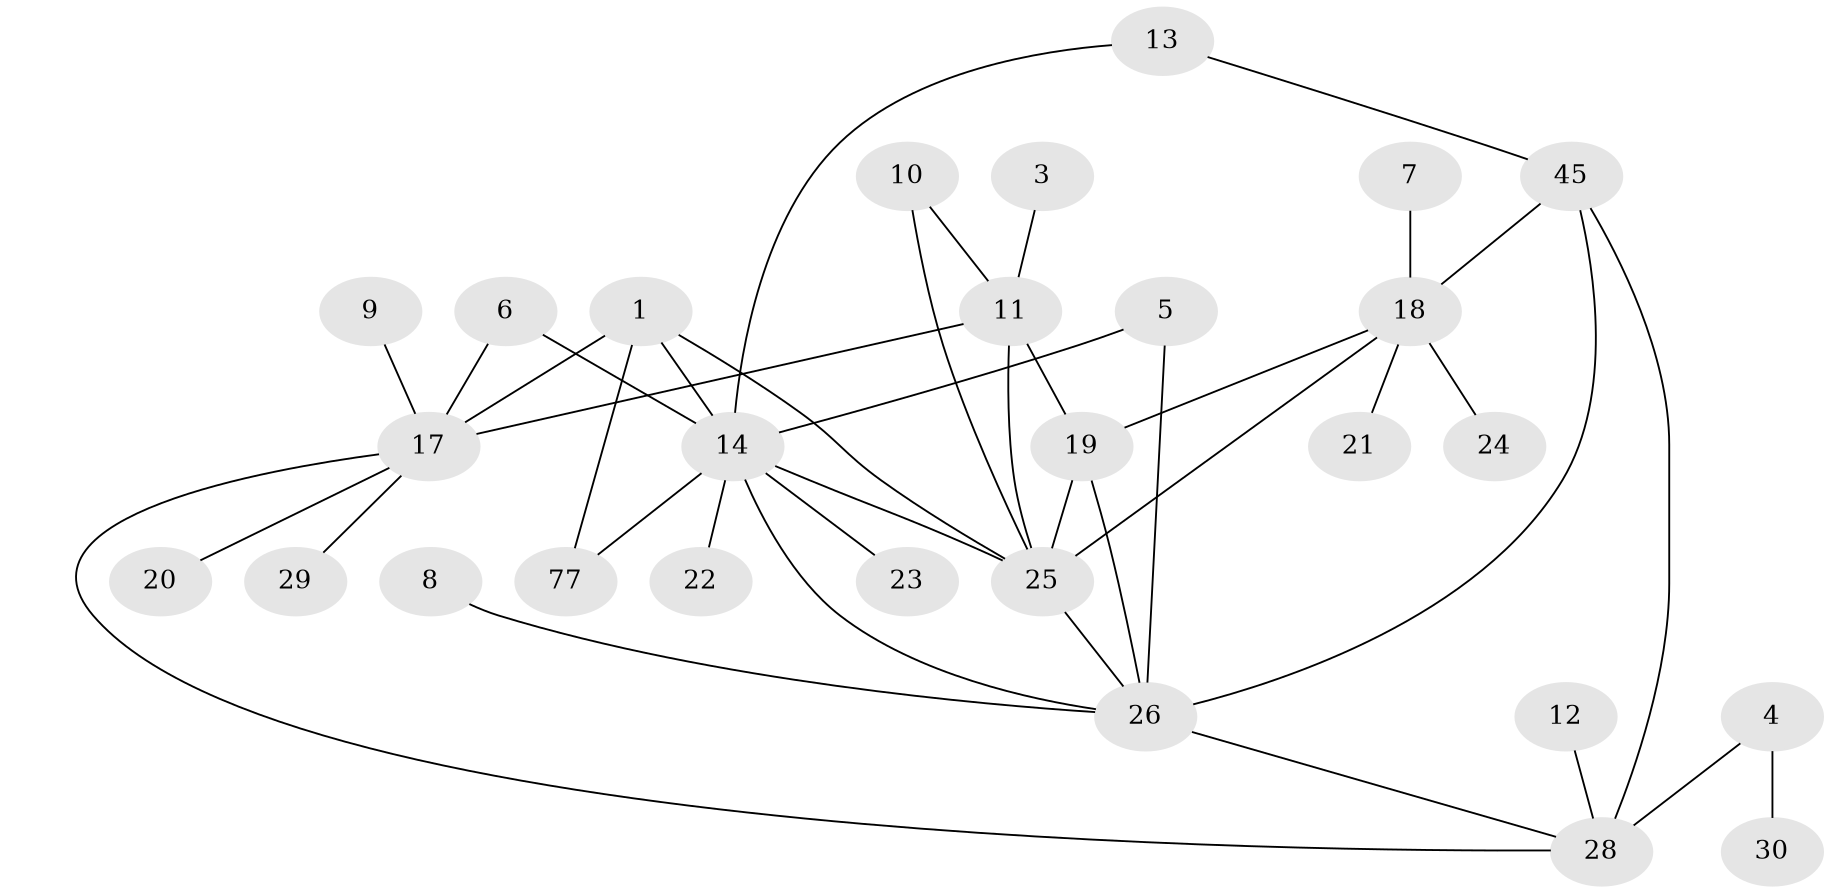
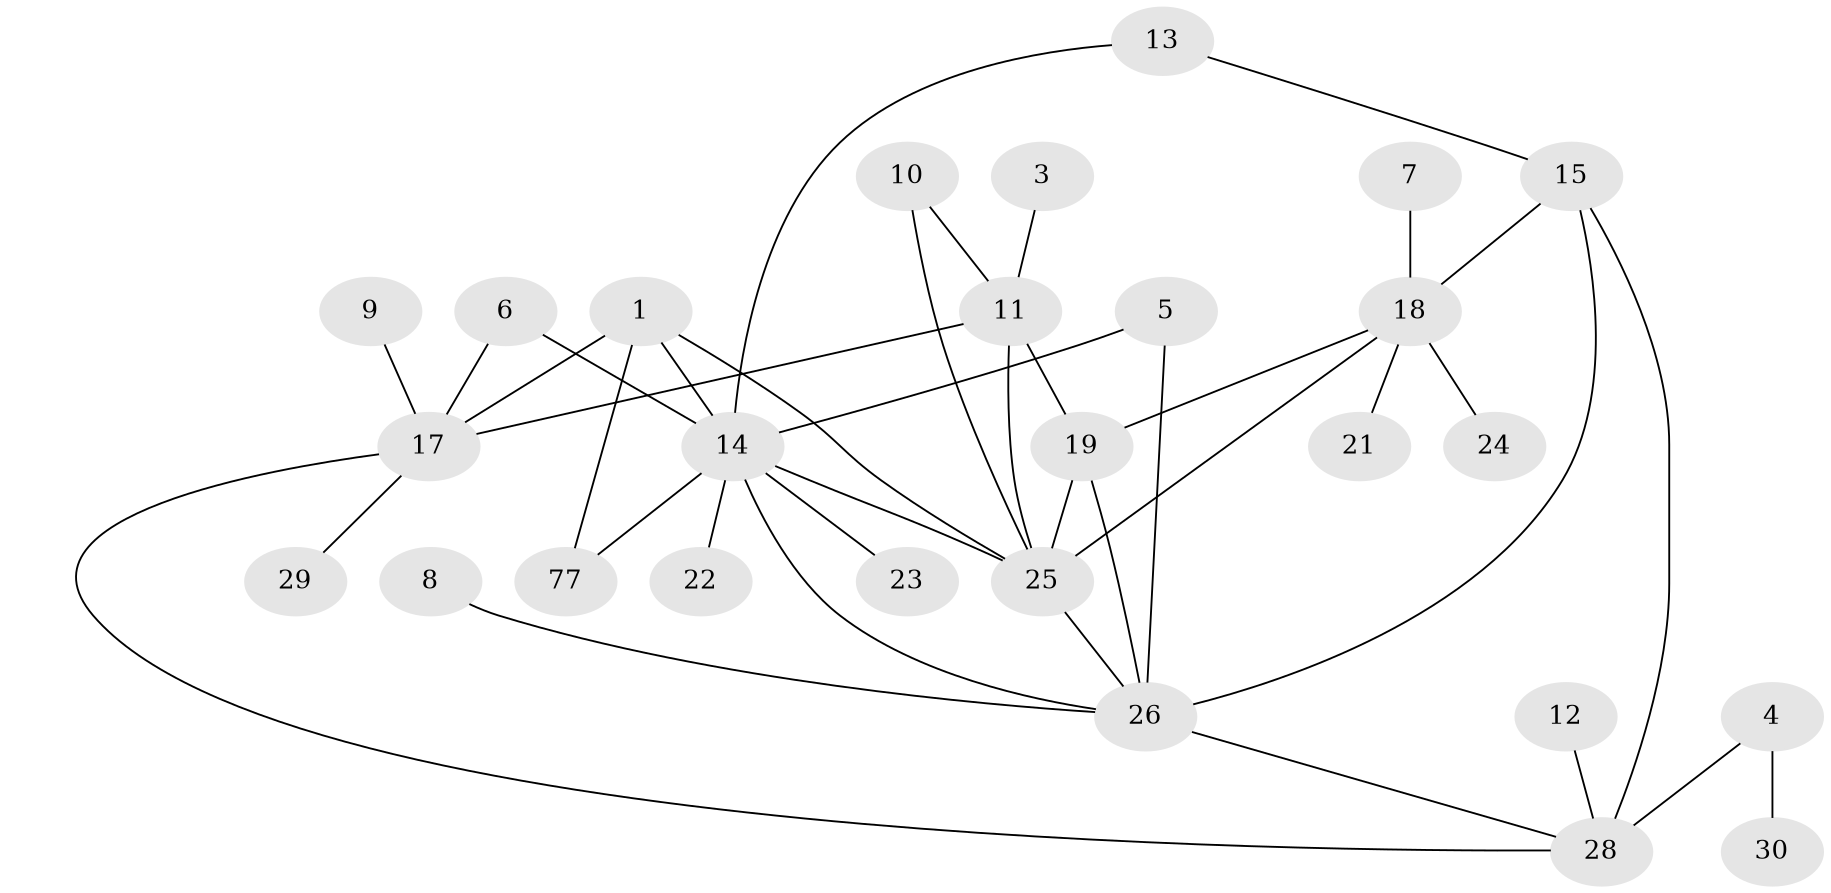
(1572, 176) -> (1572, 176)
(161, 582) -> none
